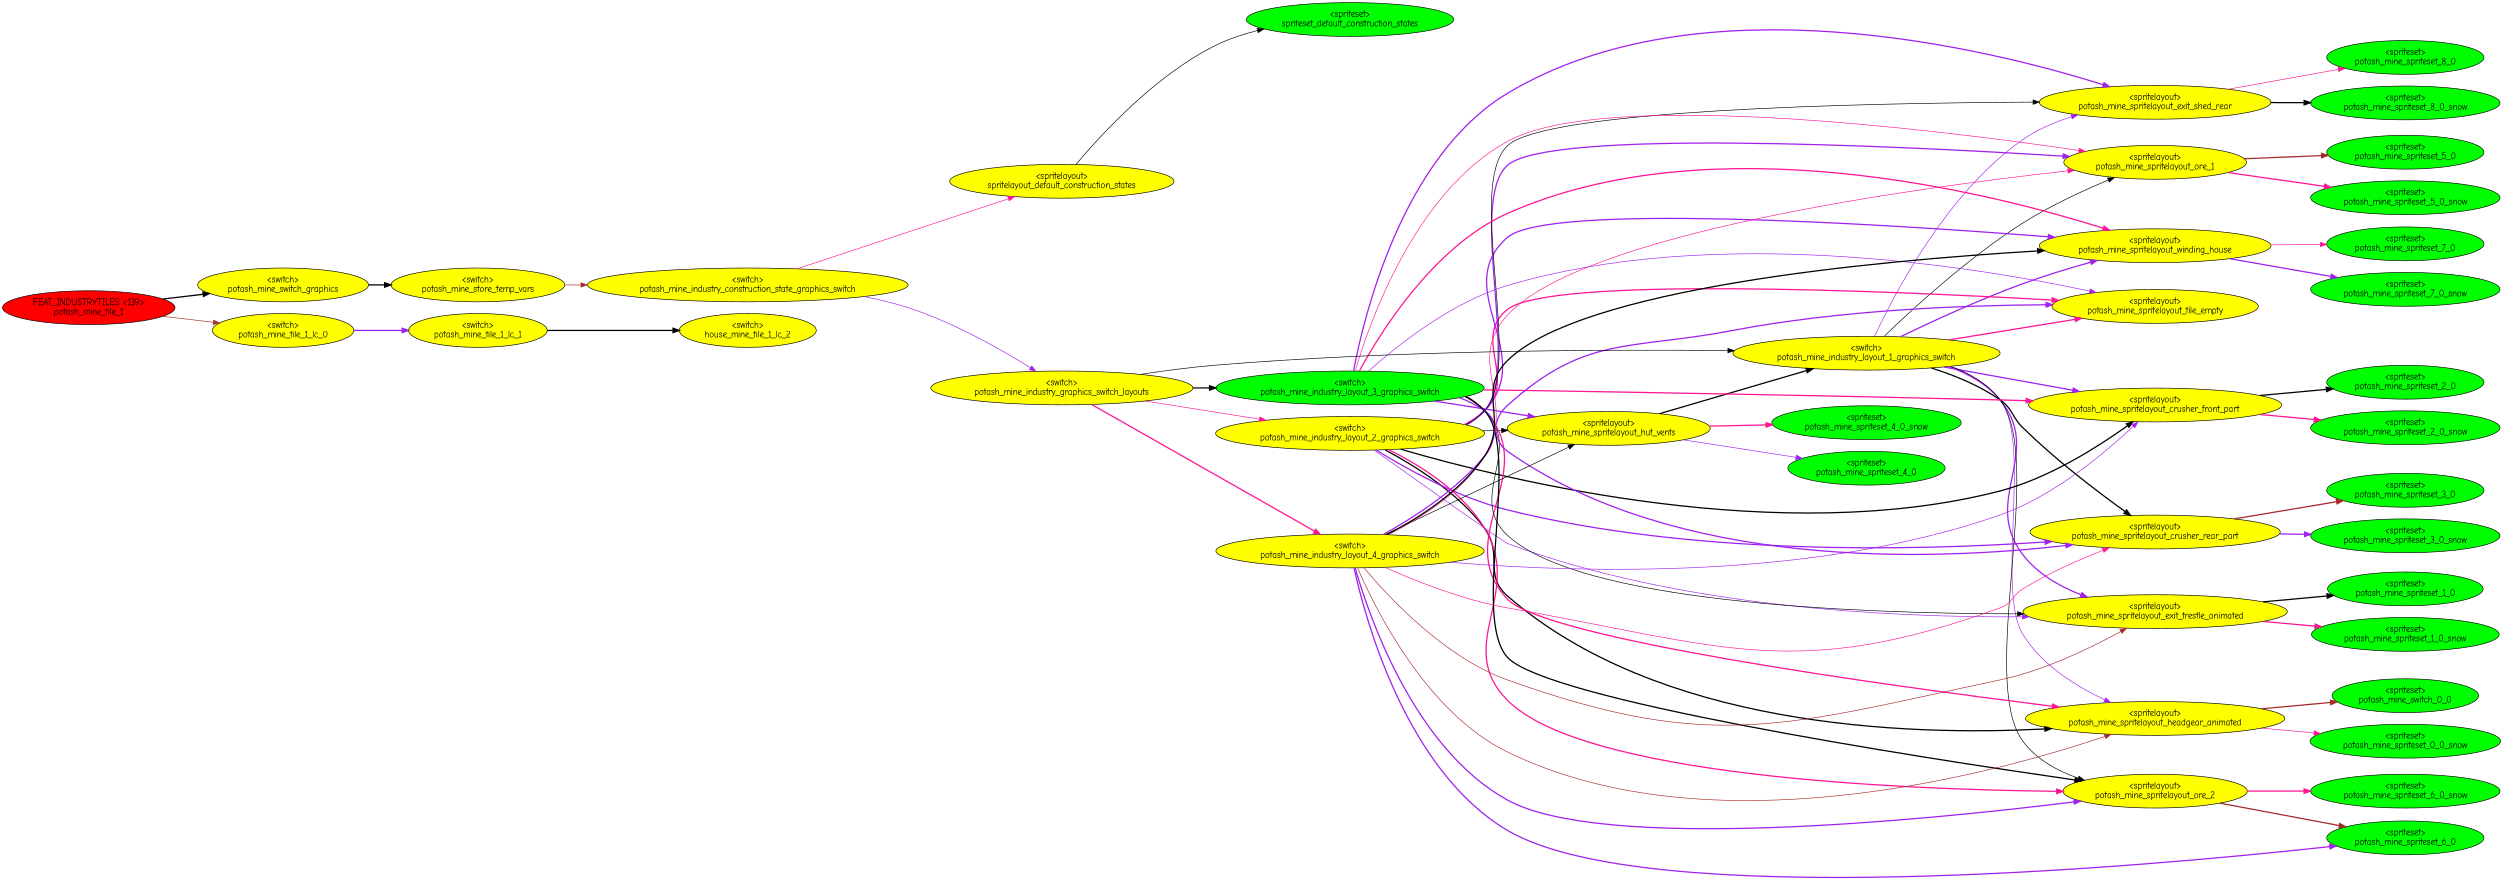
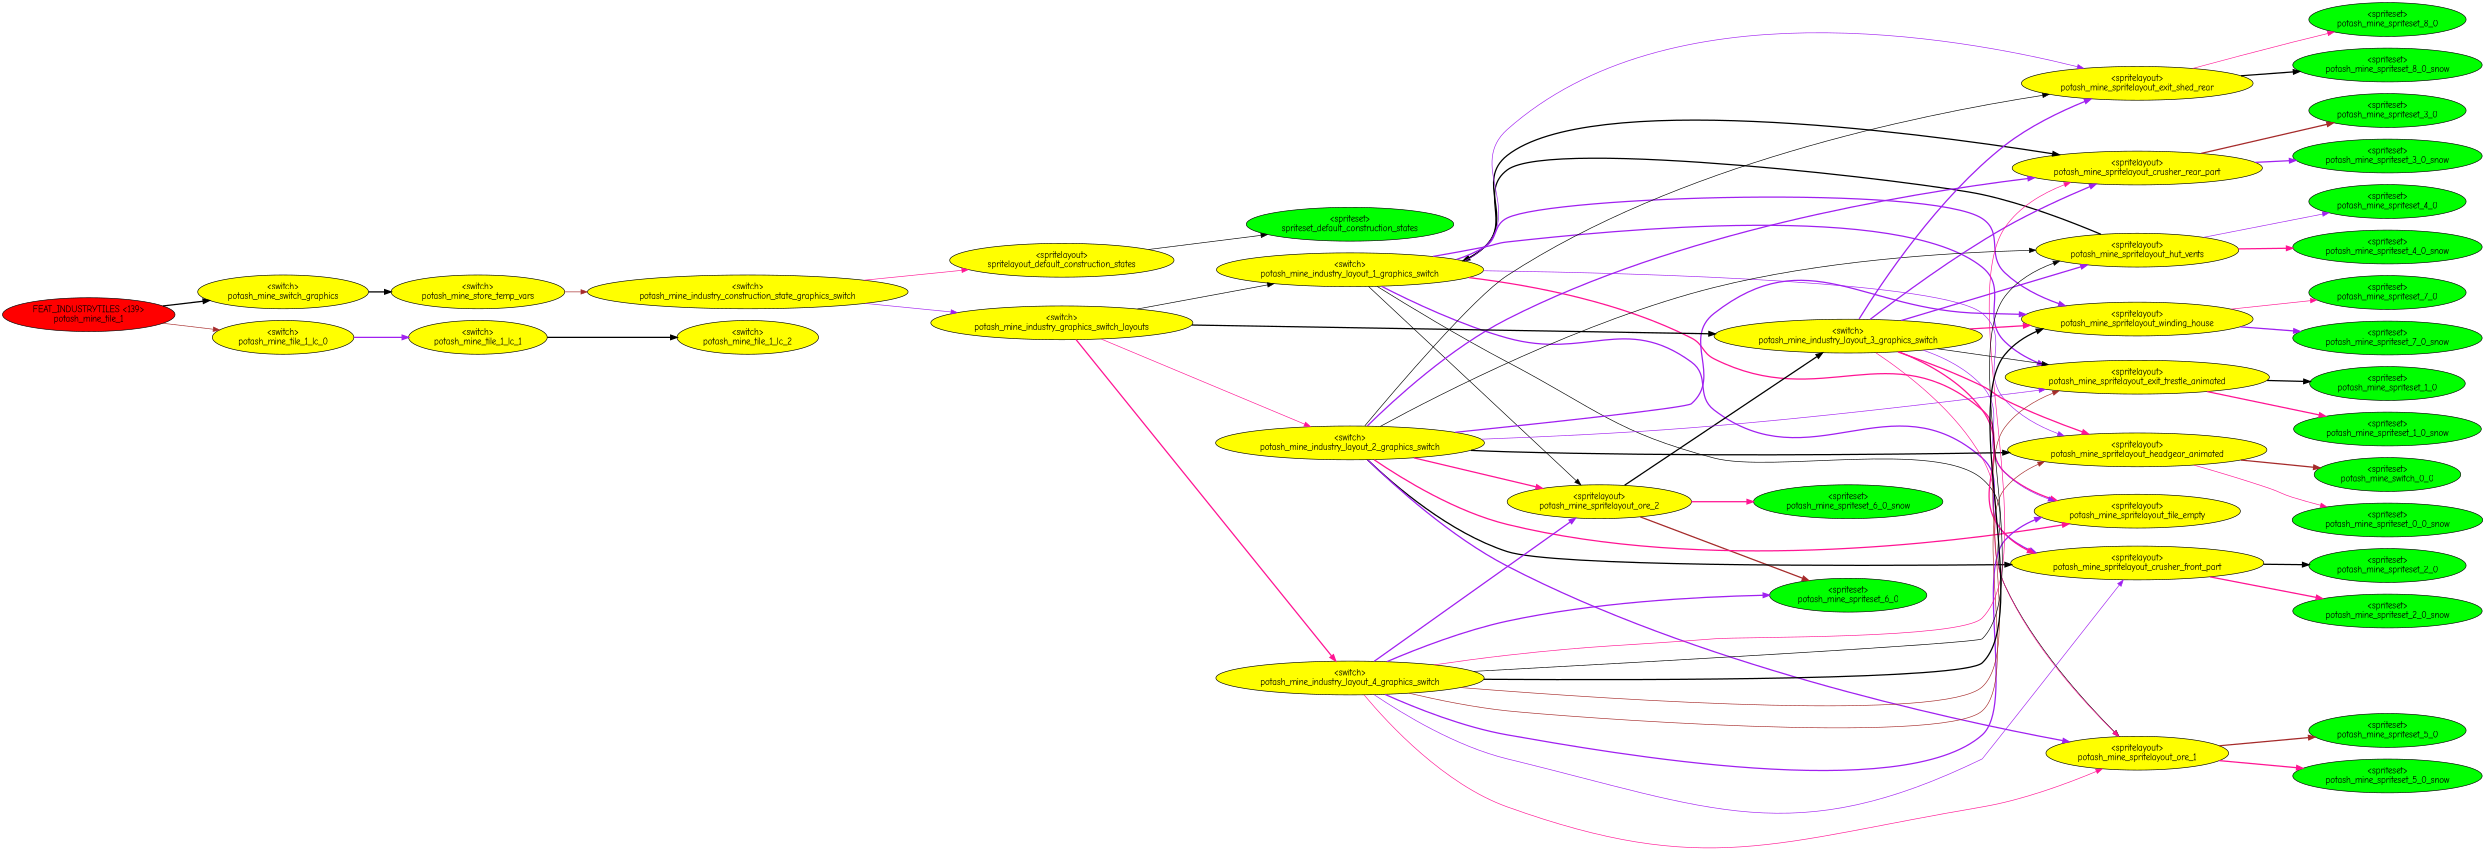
(748, 330) -> (748, 337)
(1350, 388) -> (1848, 336)
(1652, 706) -> (1721, 421)
